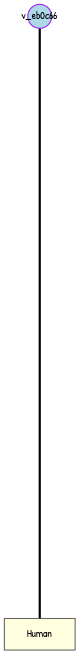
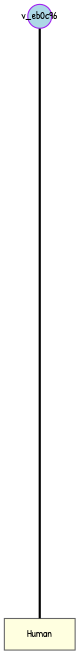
(40, 16) -> (40, 16)
